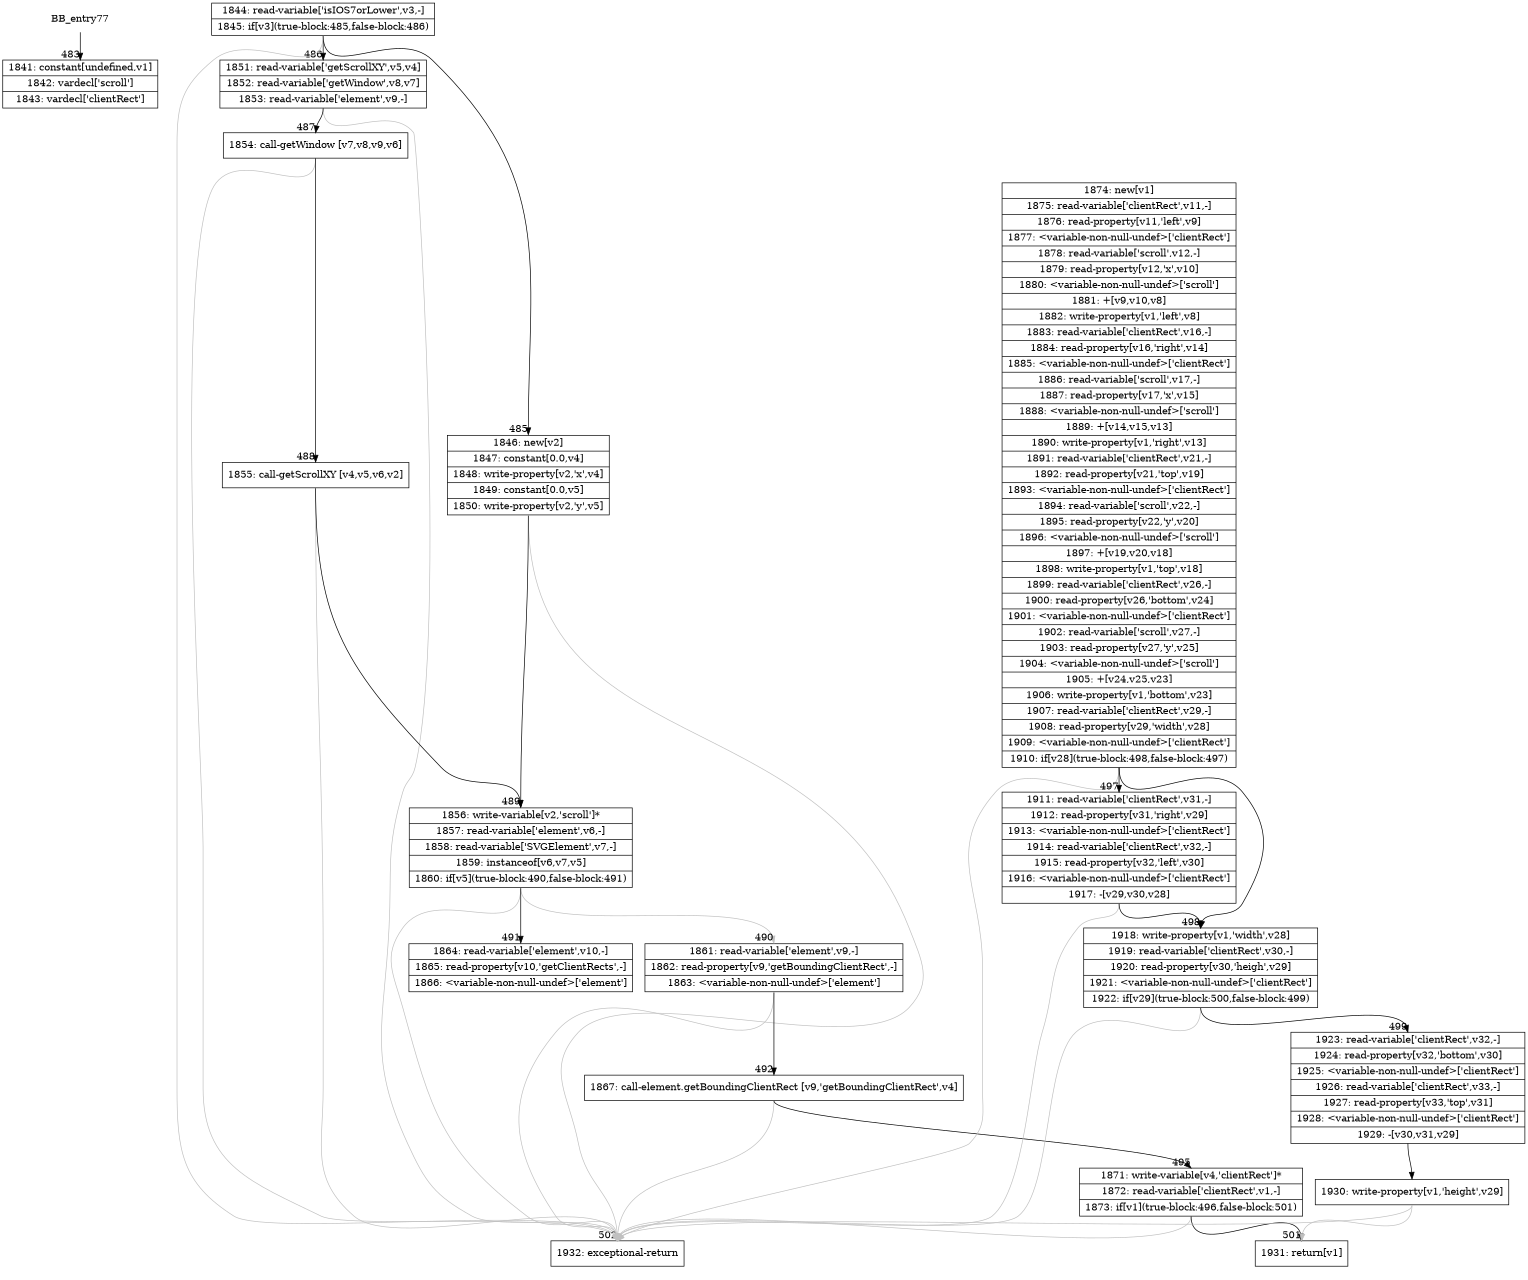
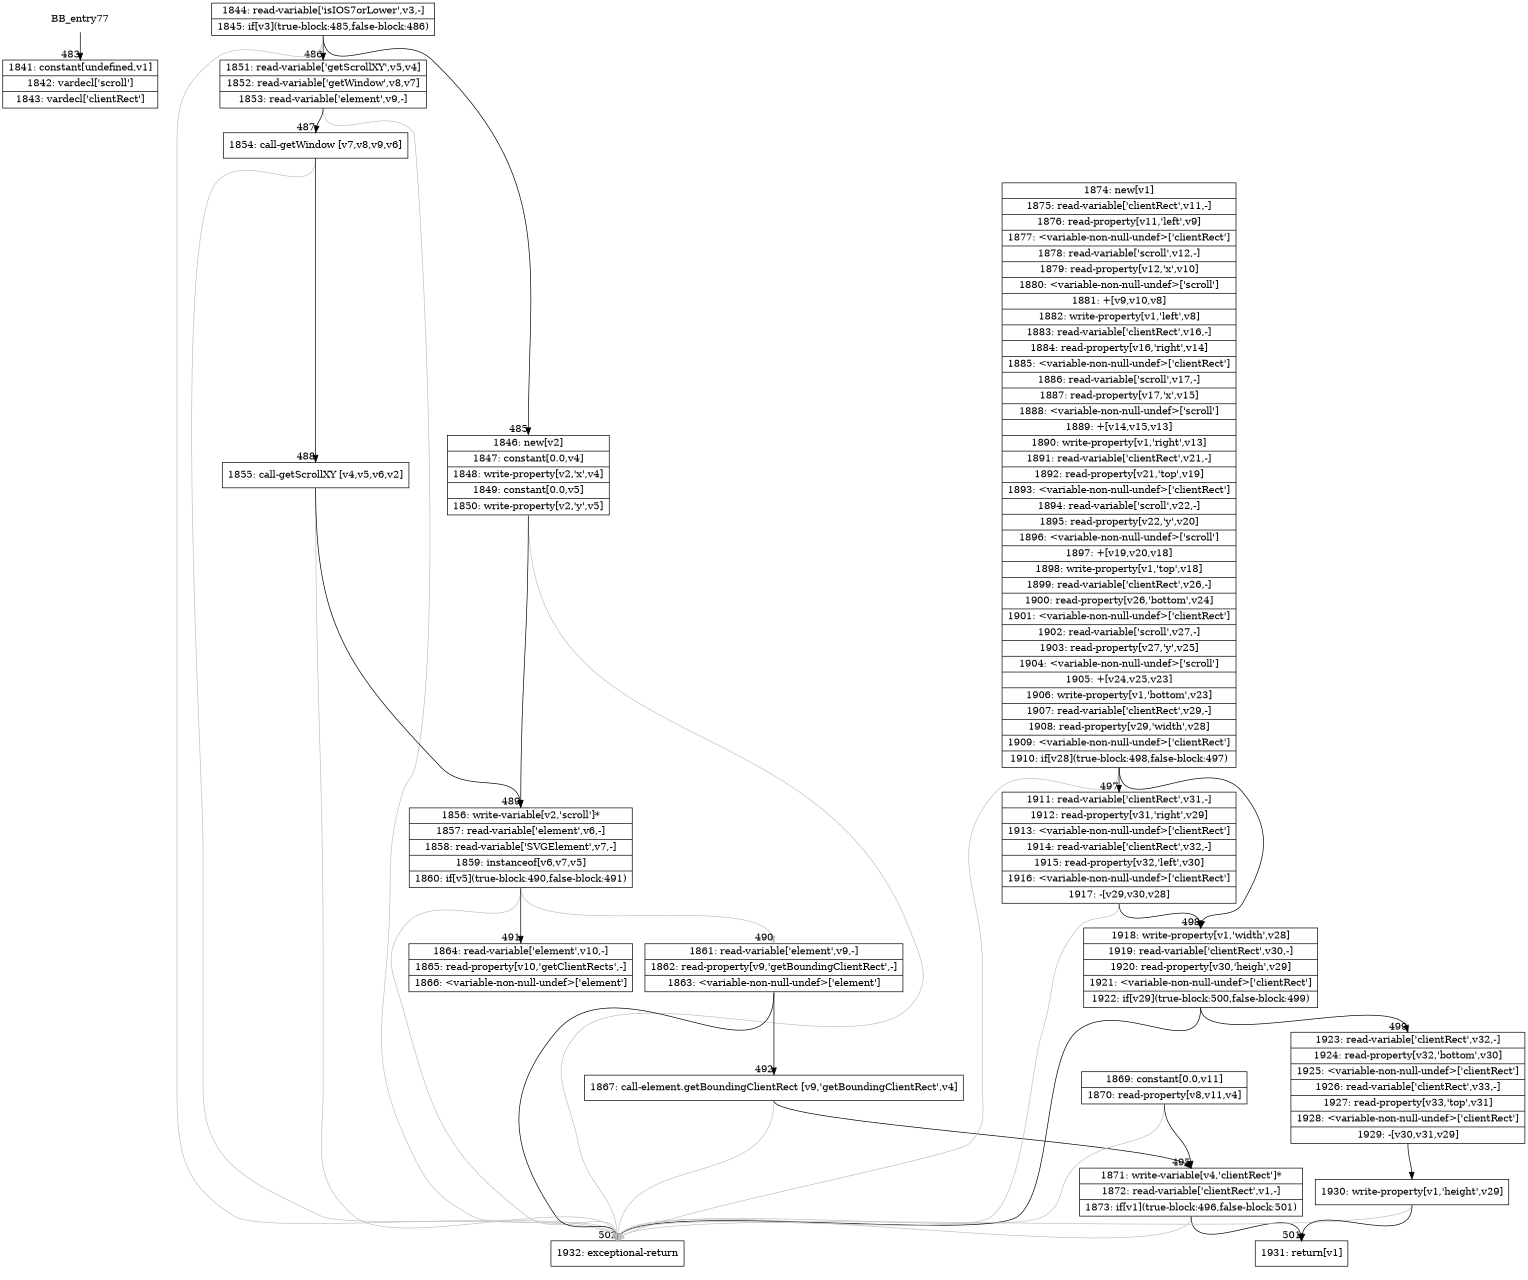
(551, 1039) -> (551, 1039)
none -> (1164, 1088)
(1022, 1212) -> (1022, 1212)
(1360, 1223) -> (1360, 1223)
